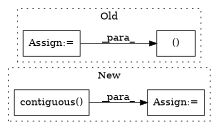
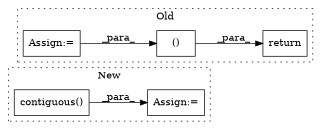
none -> (285, 43)
